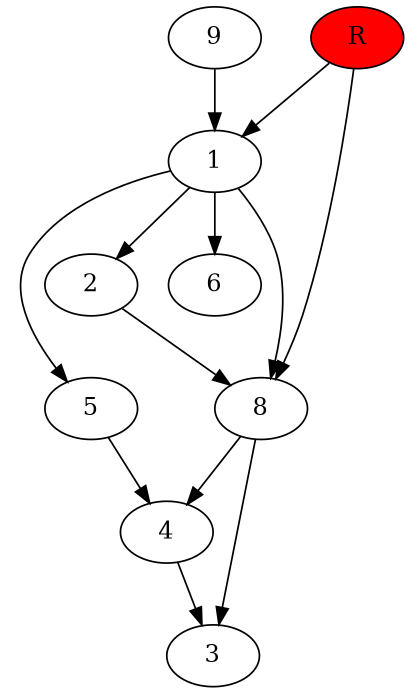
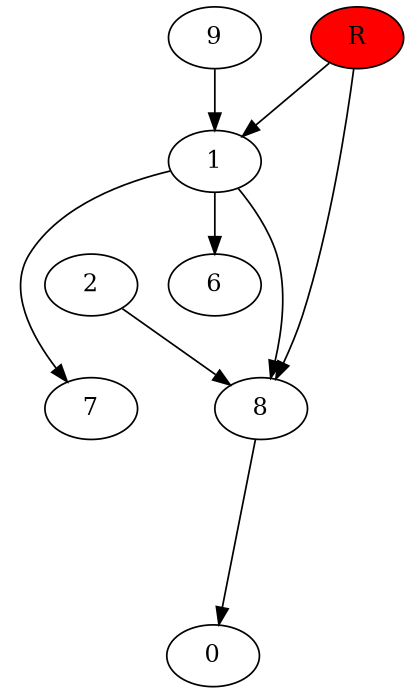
(159, 217) -> none
(91, 409) -> (91, 409)
(167, 532) -> none
(213, 656) -> (213, 656)
